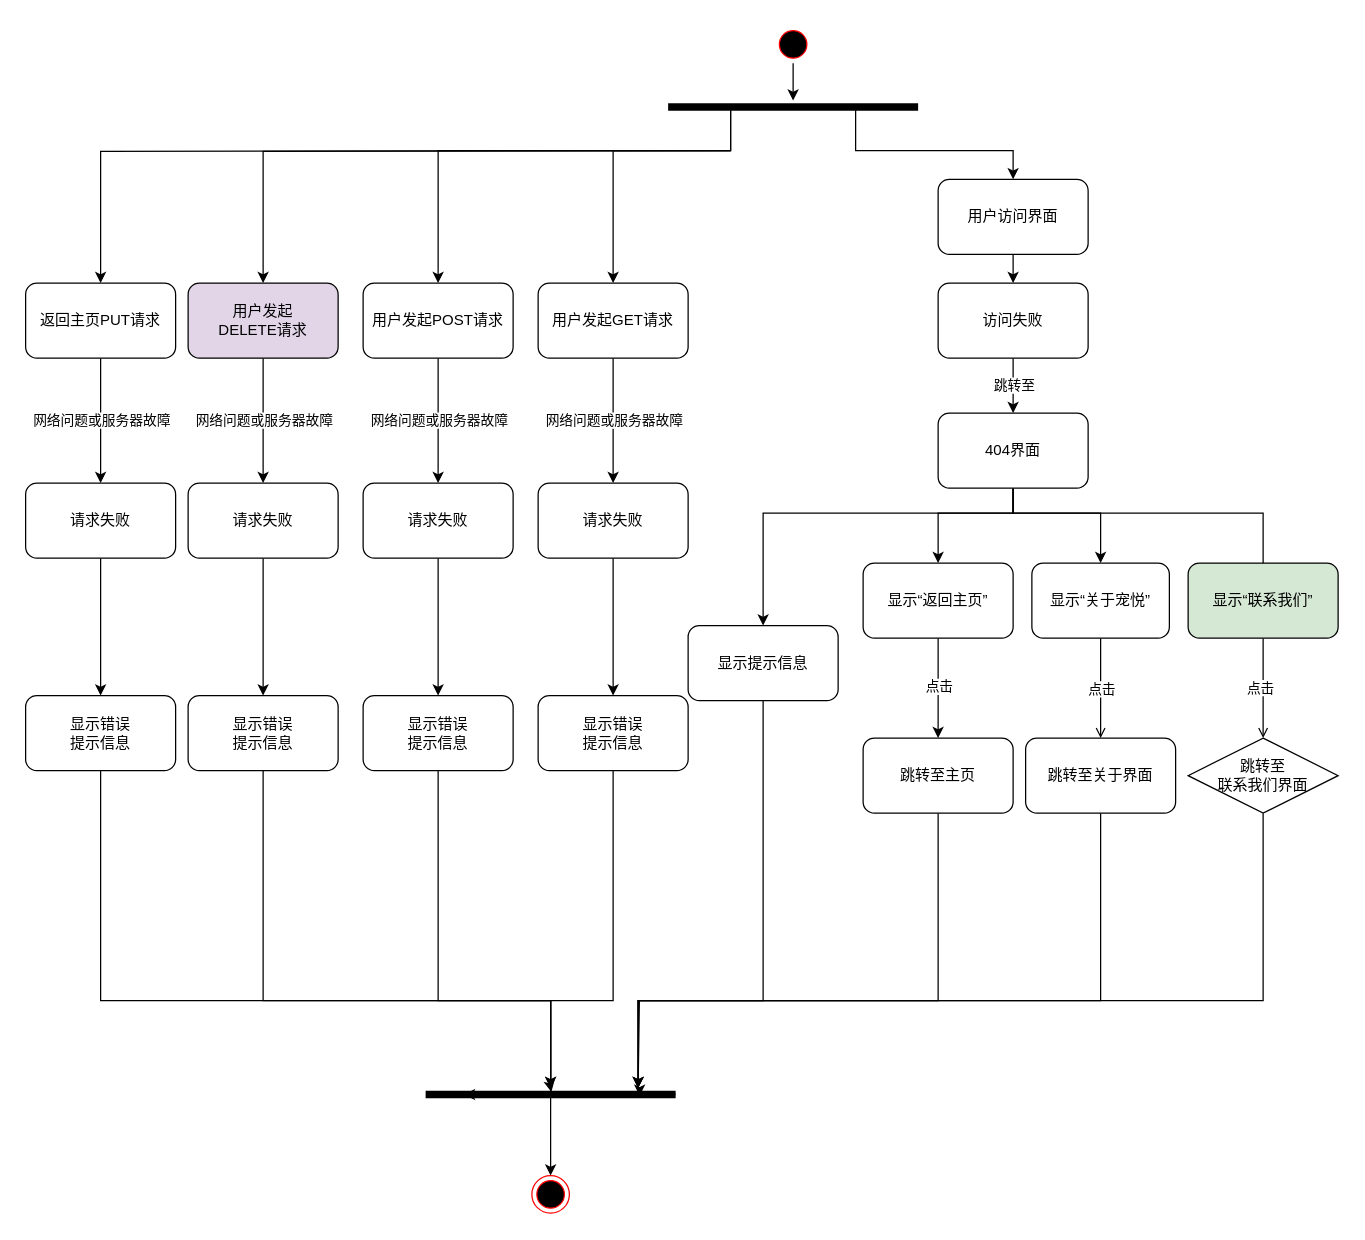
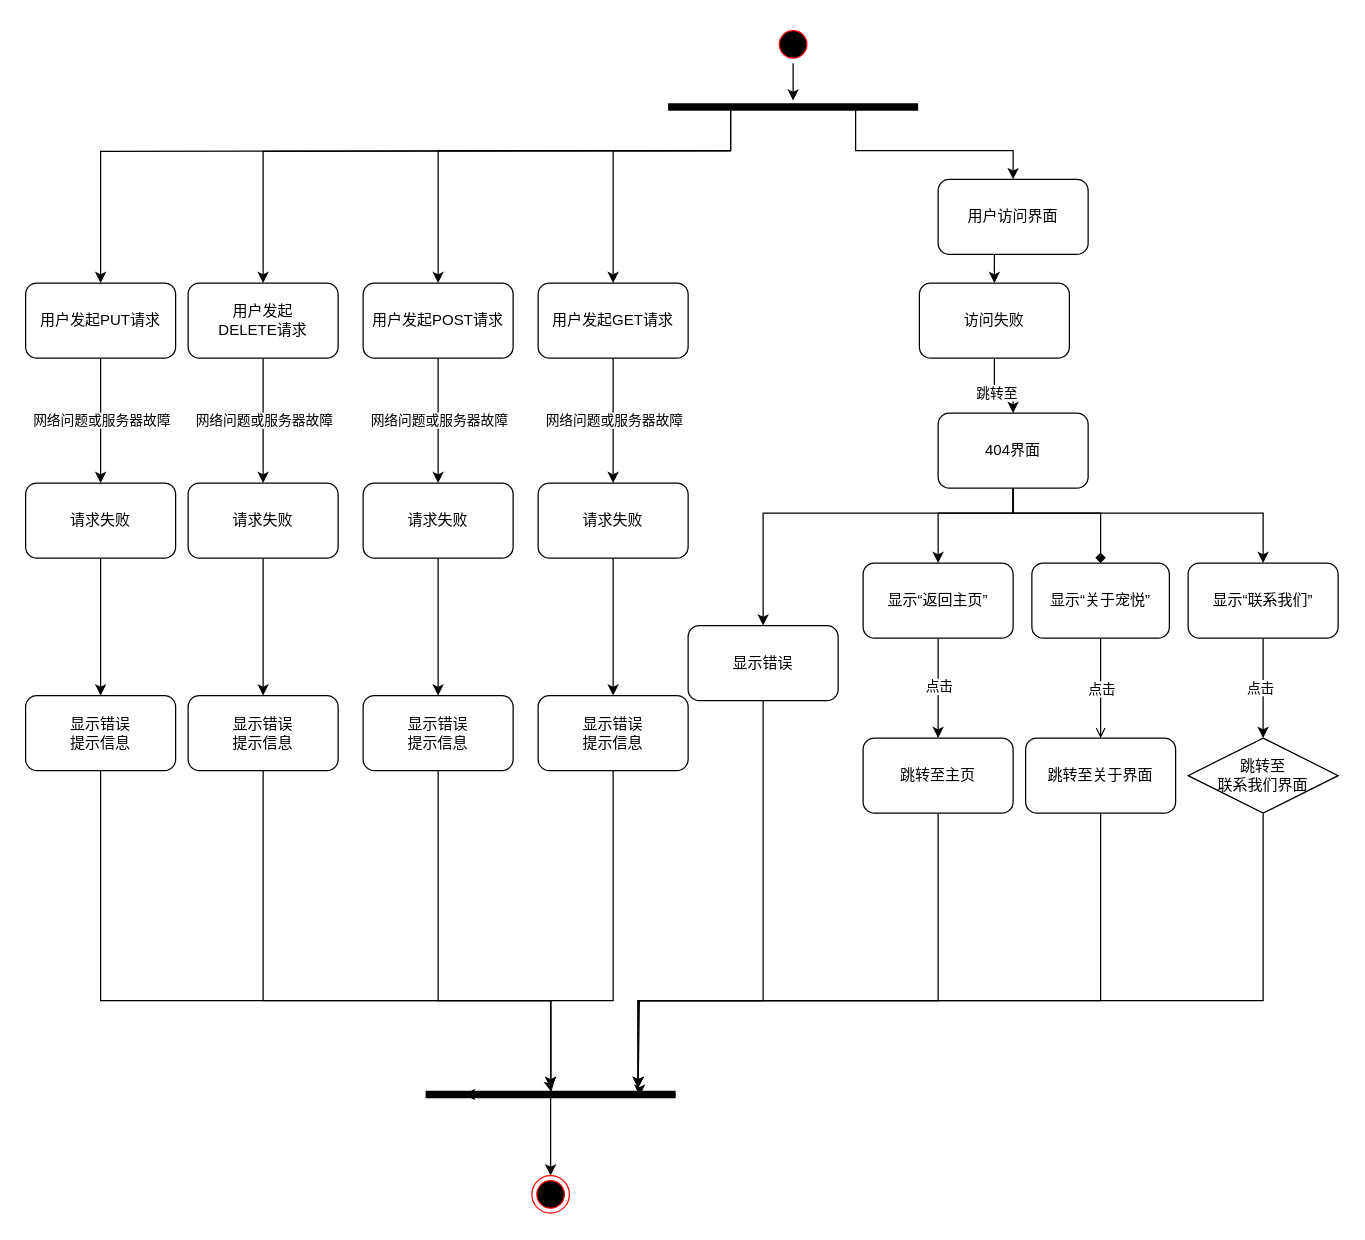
(101, 321) -> (101, 321)
(263, 321) -> (263, 321)
(1013, 321) -> (994, 321)
(1101, 553) -> (1101, 552)
(1263, 556) -> (1263, 553)
(1263, 601) -> (1263, 601)
(763, 663) -> (763, 663)
(1263, 730) -> (1263, 728)
